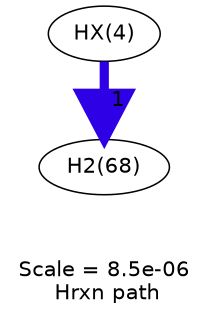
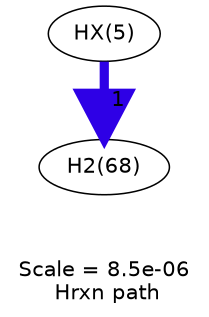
(104, 34) -> (104, 34)
